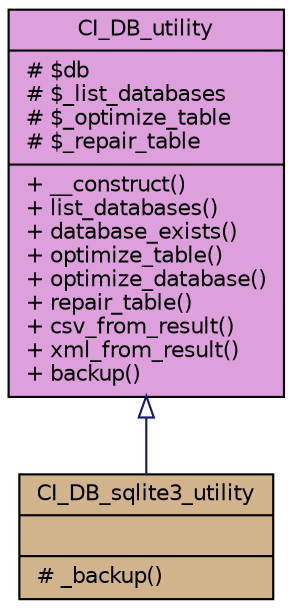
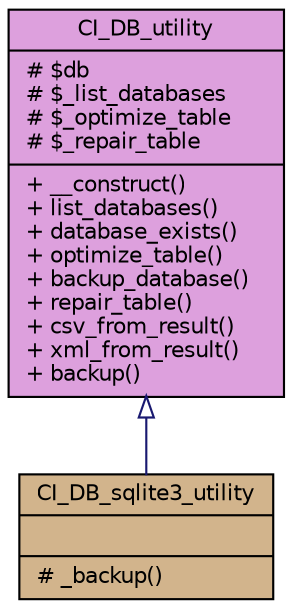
(146, 280) -> (138, 280)
